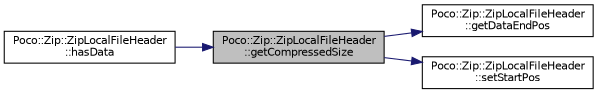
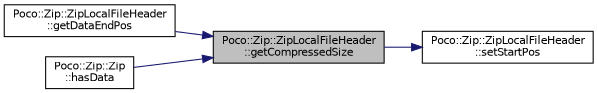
(398, 35) -> (189, 33)
(90, 47) -> (90, 73)
